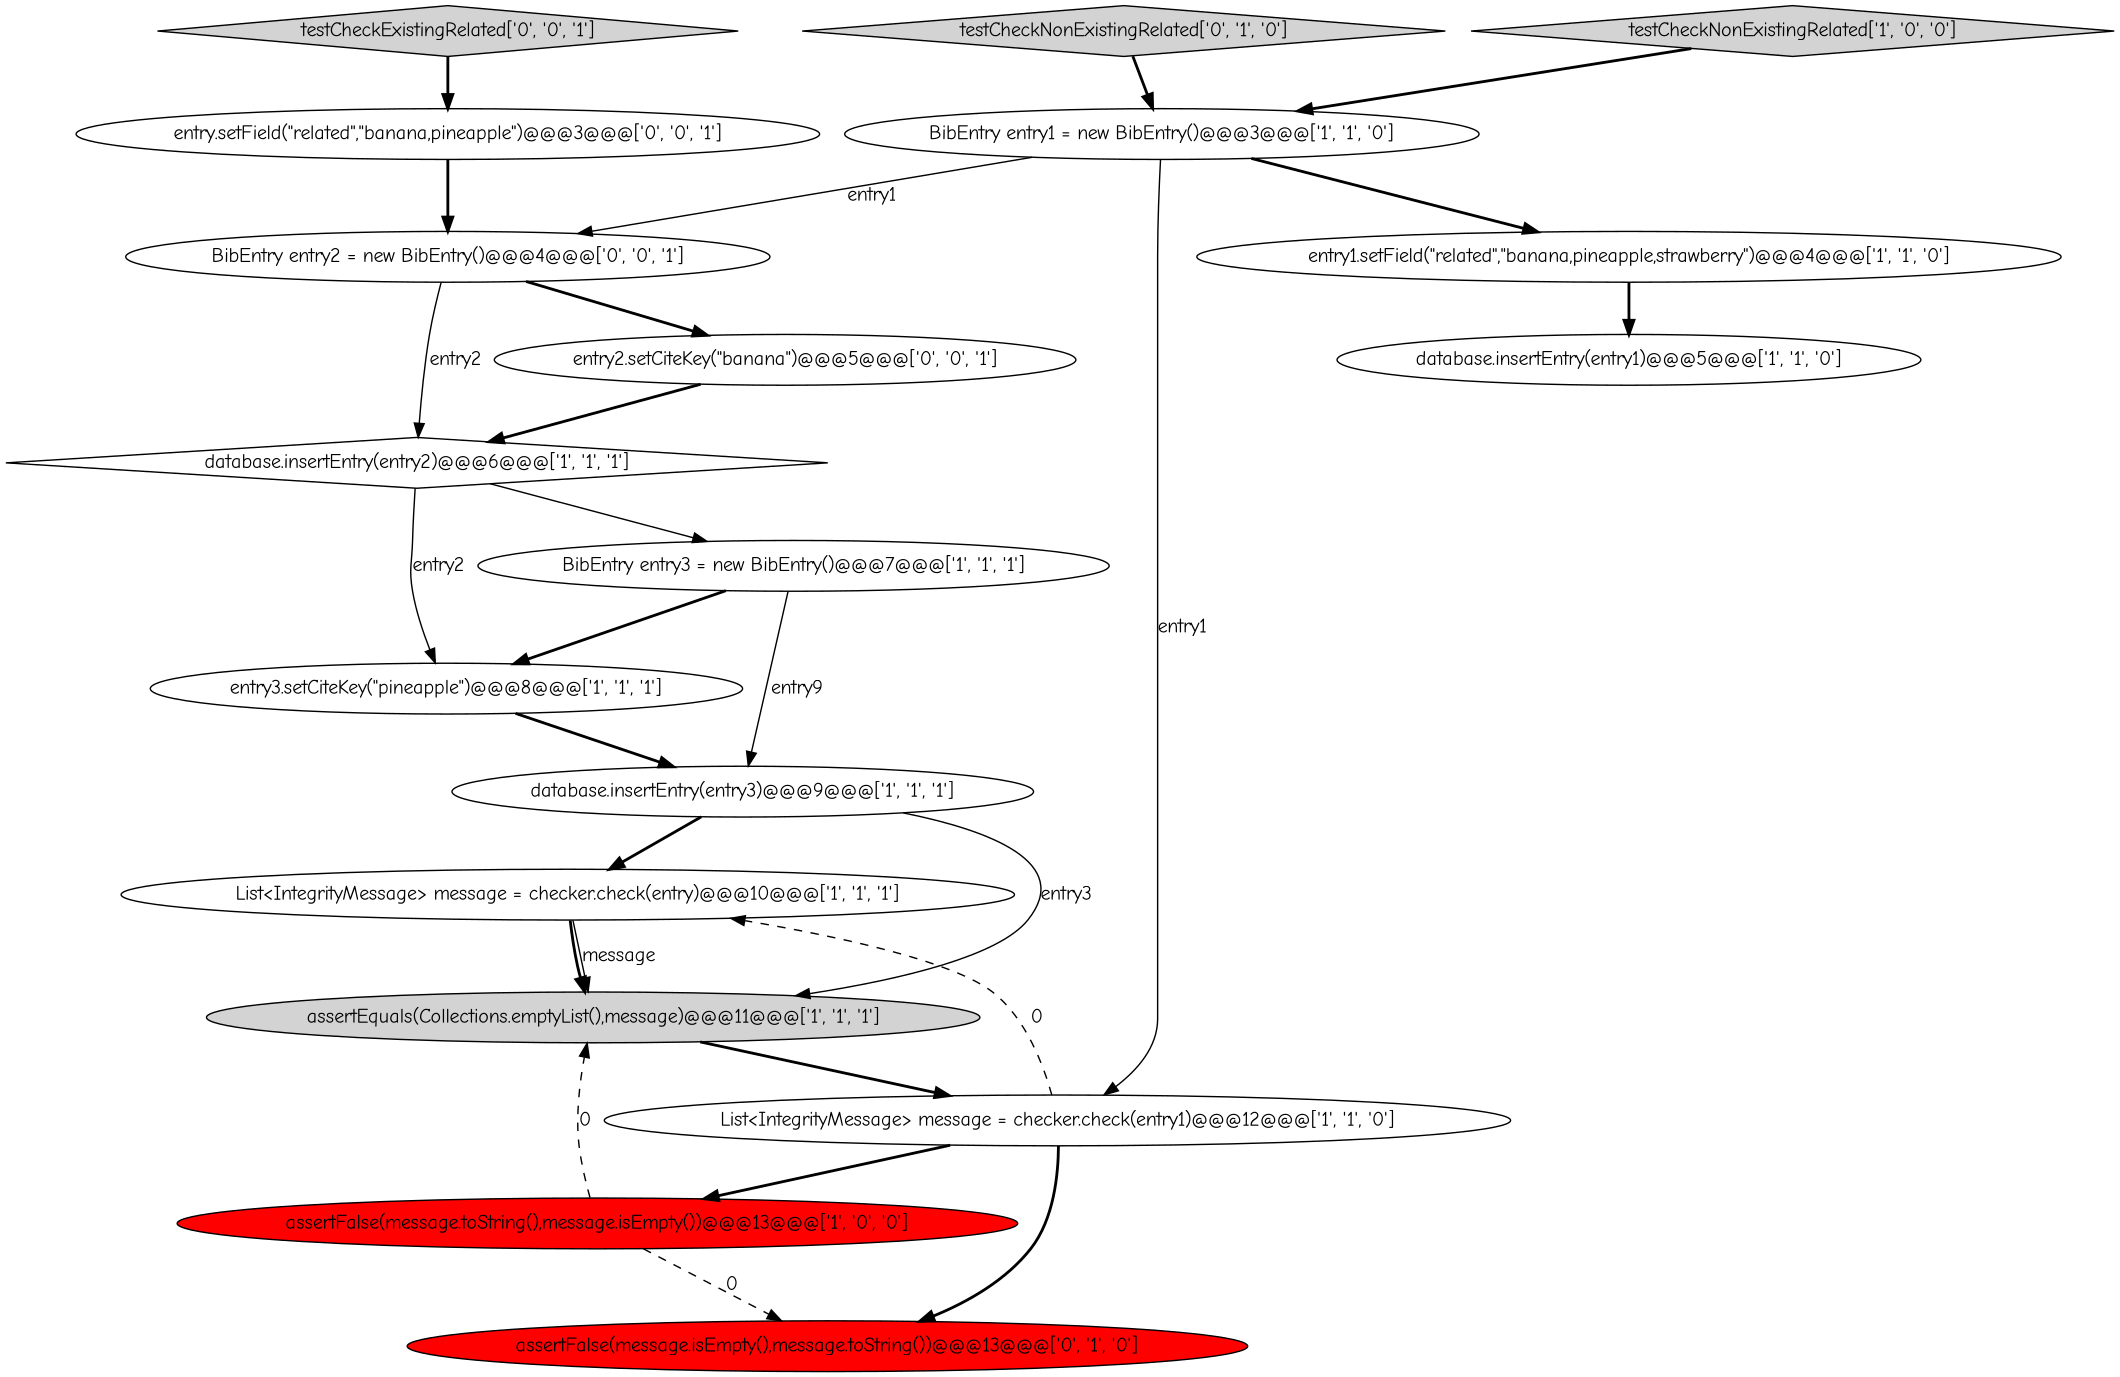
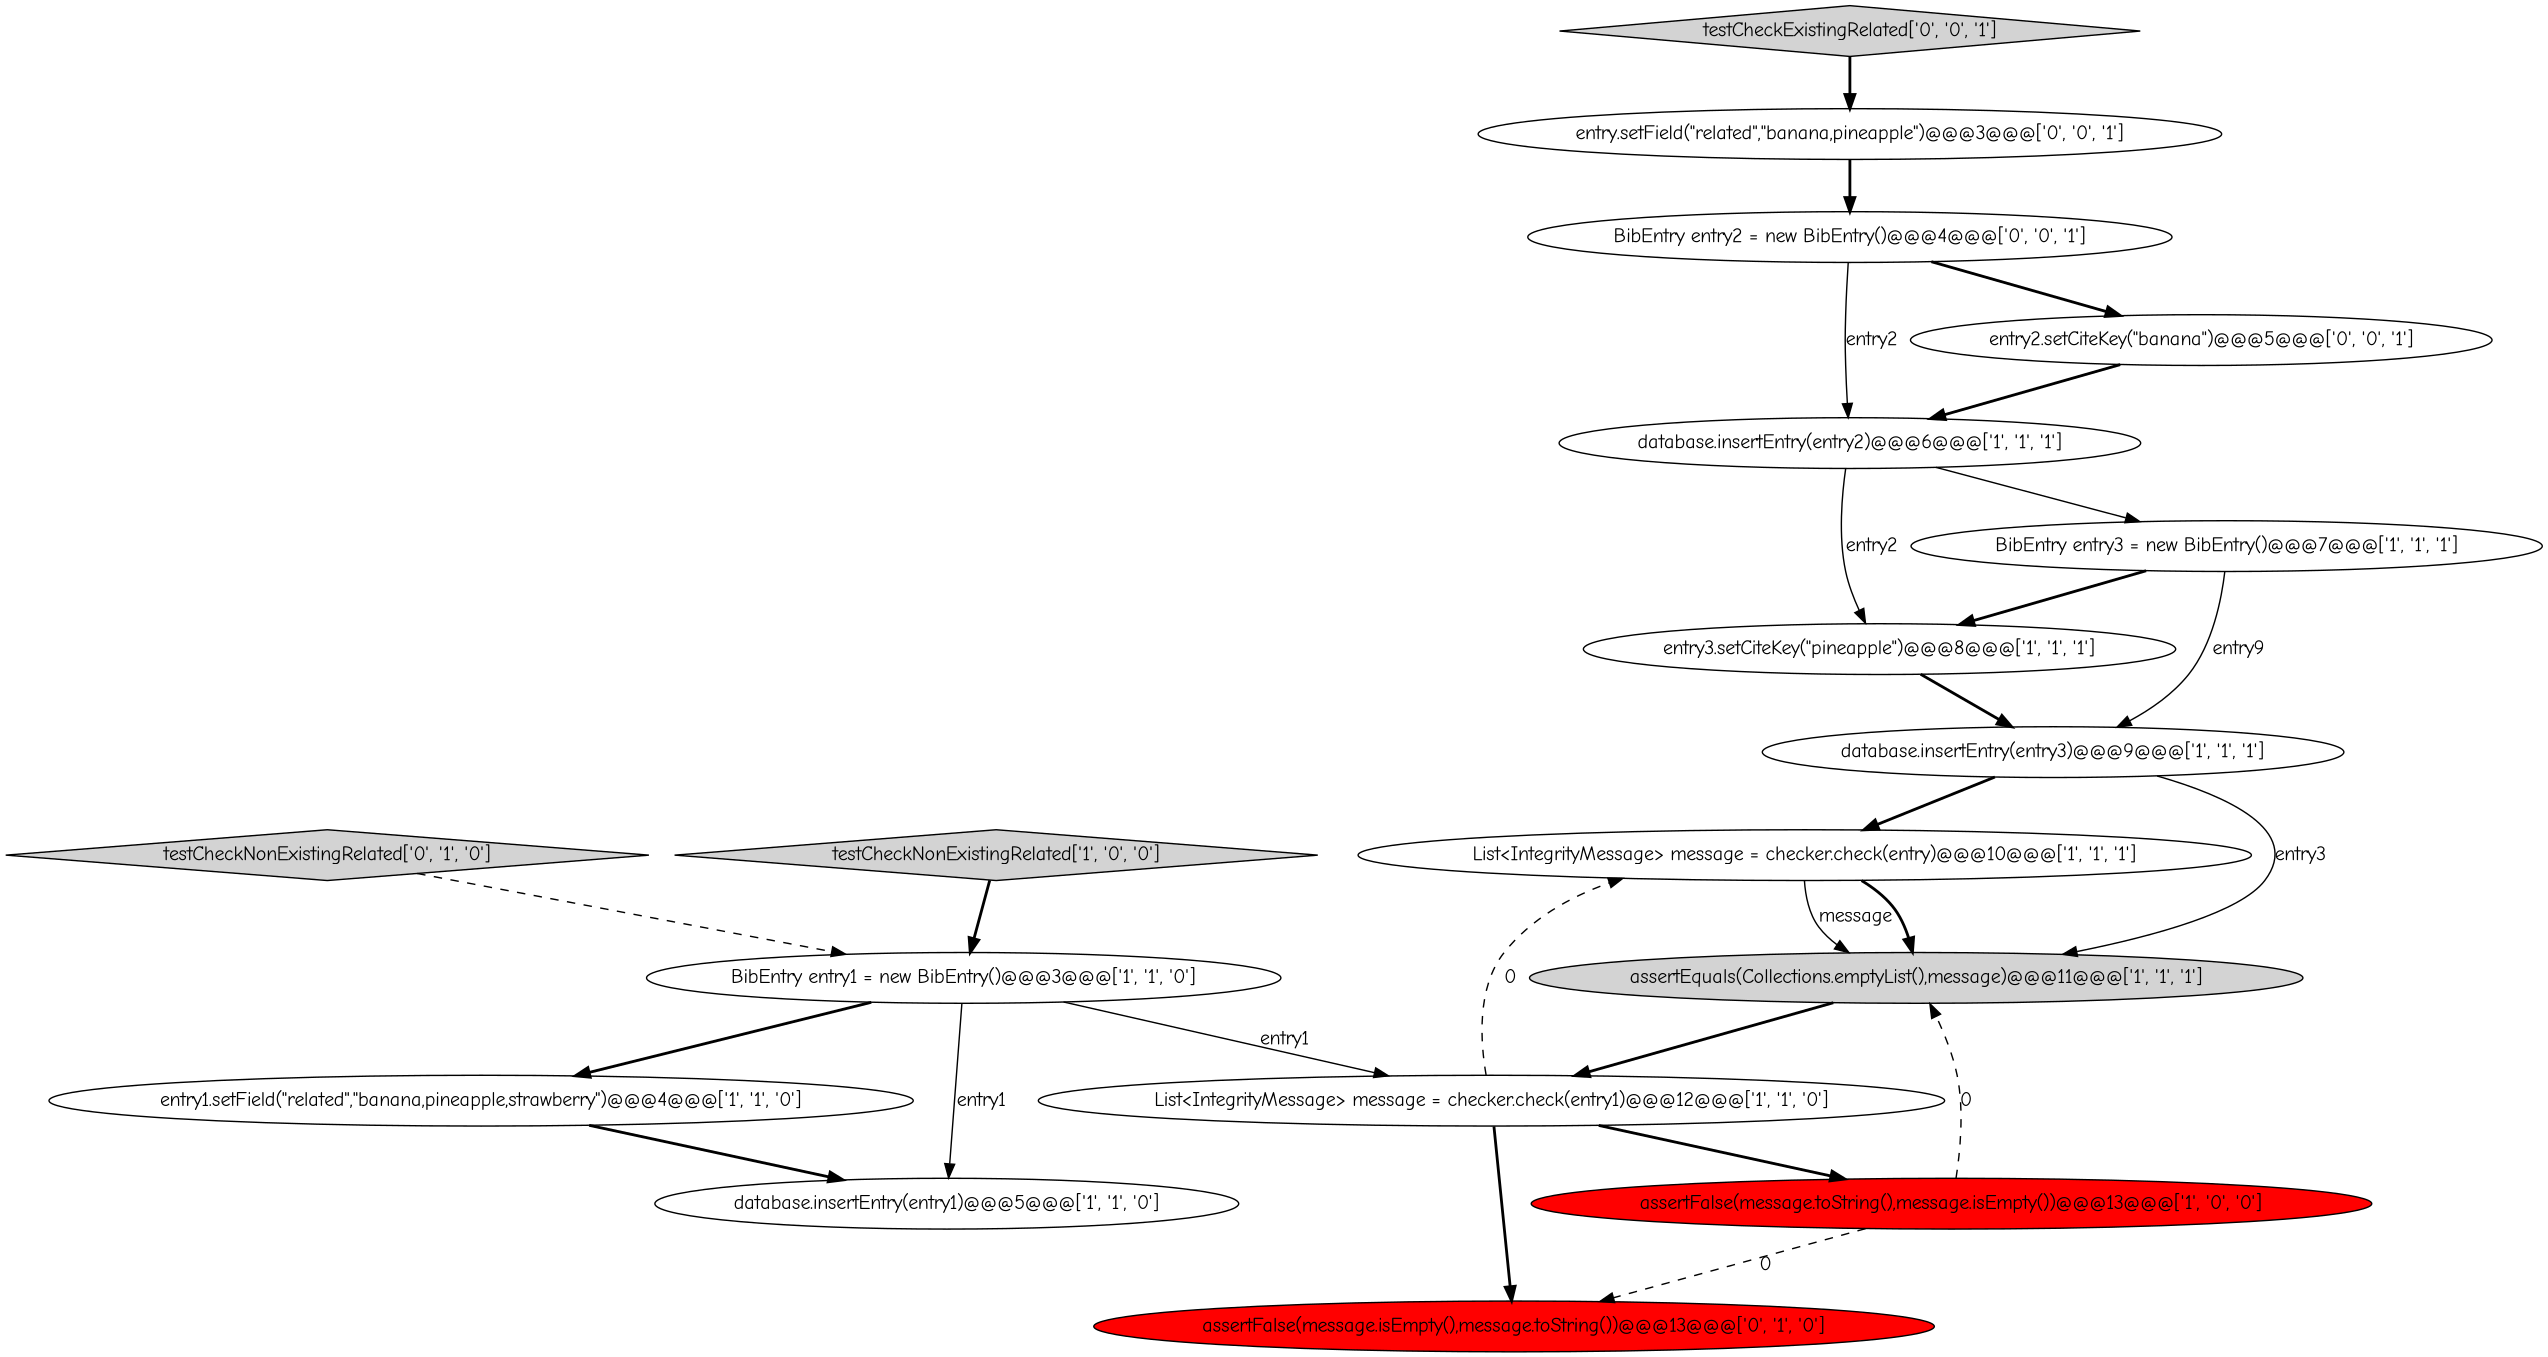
(1140, 76) -> (624, 913)
(812, 194) -> (956, 1084)
(417, 463) -> (1850, 443)
